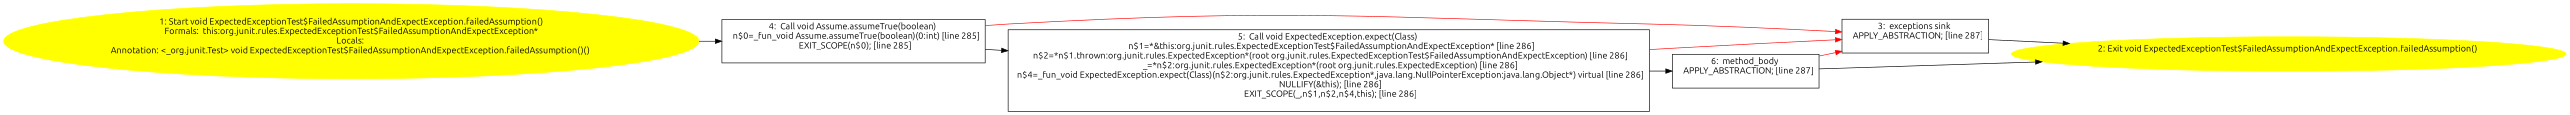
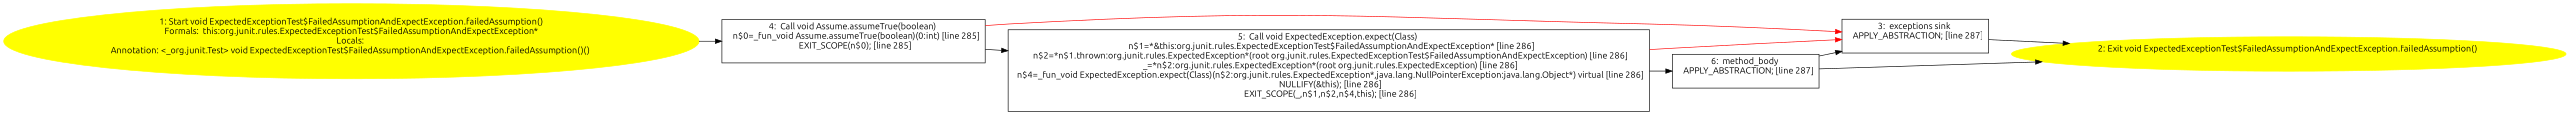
(1827, 54) -> (1827, 54)
